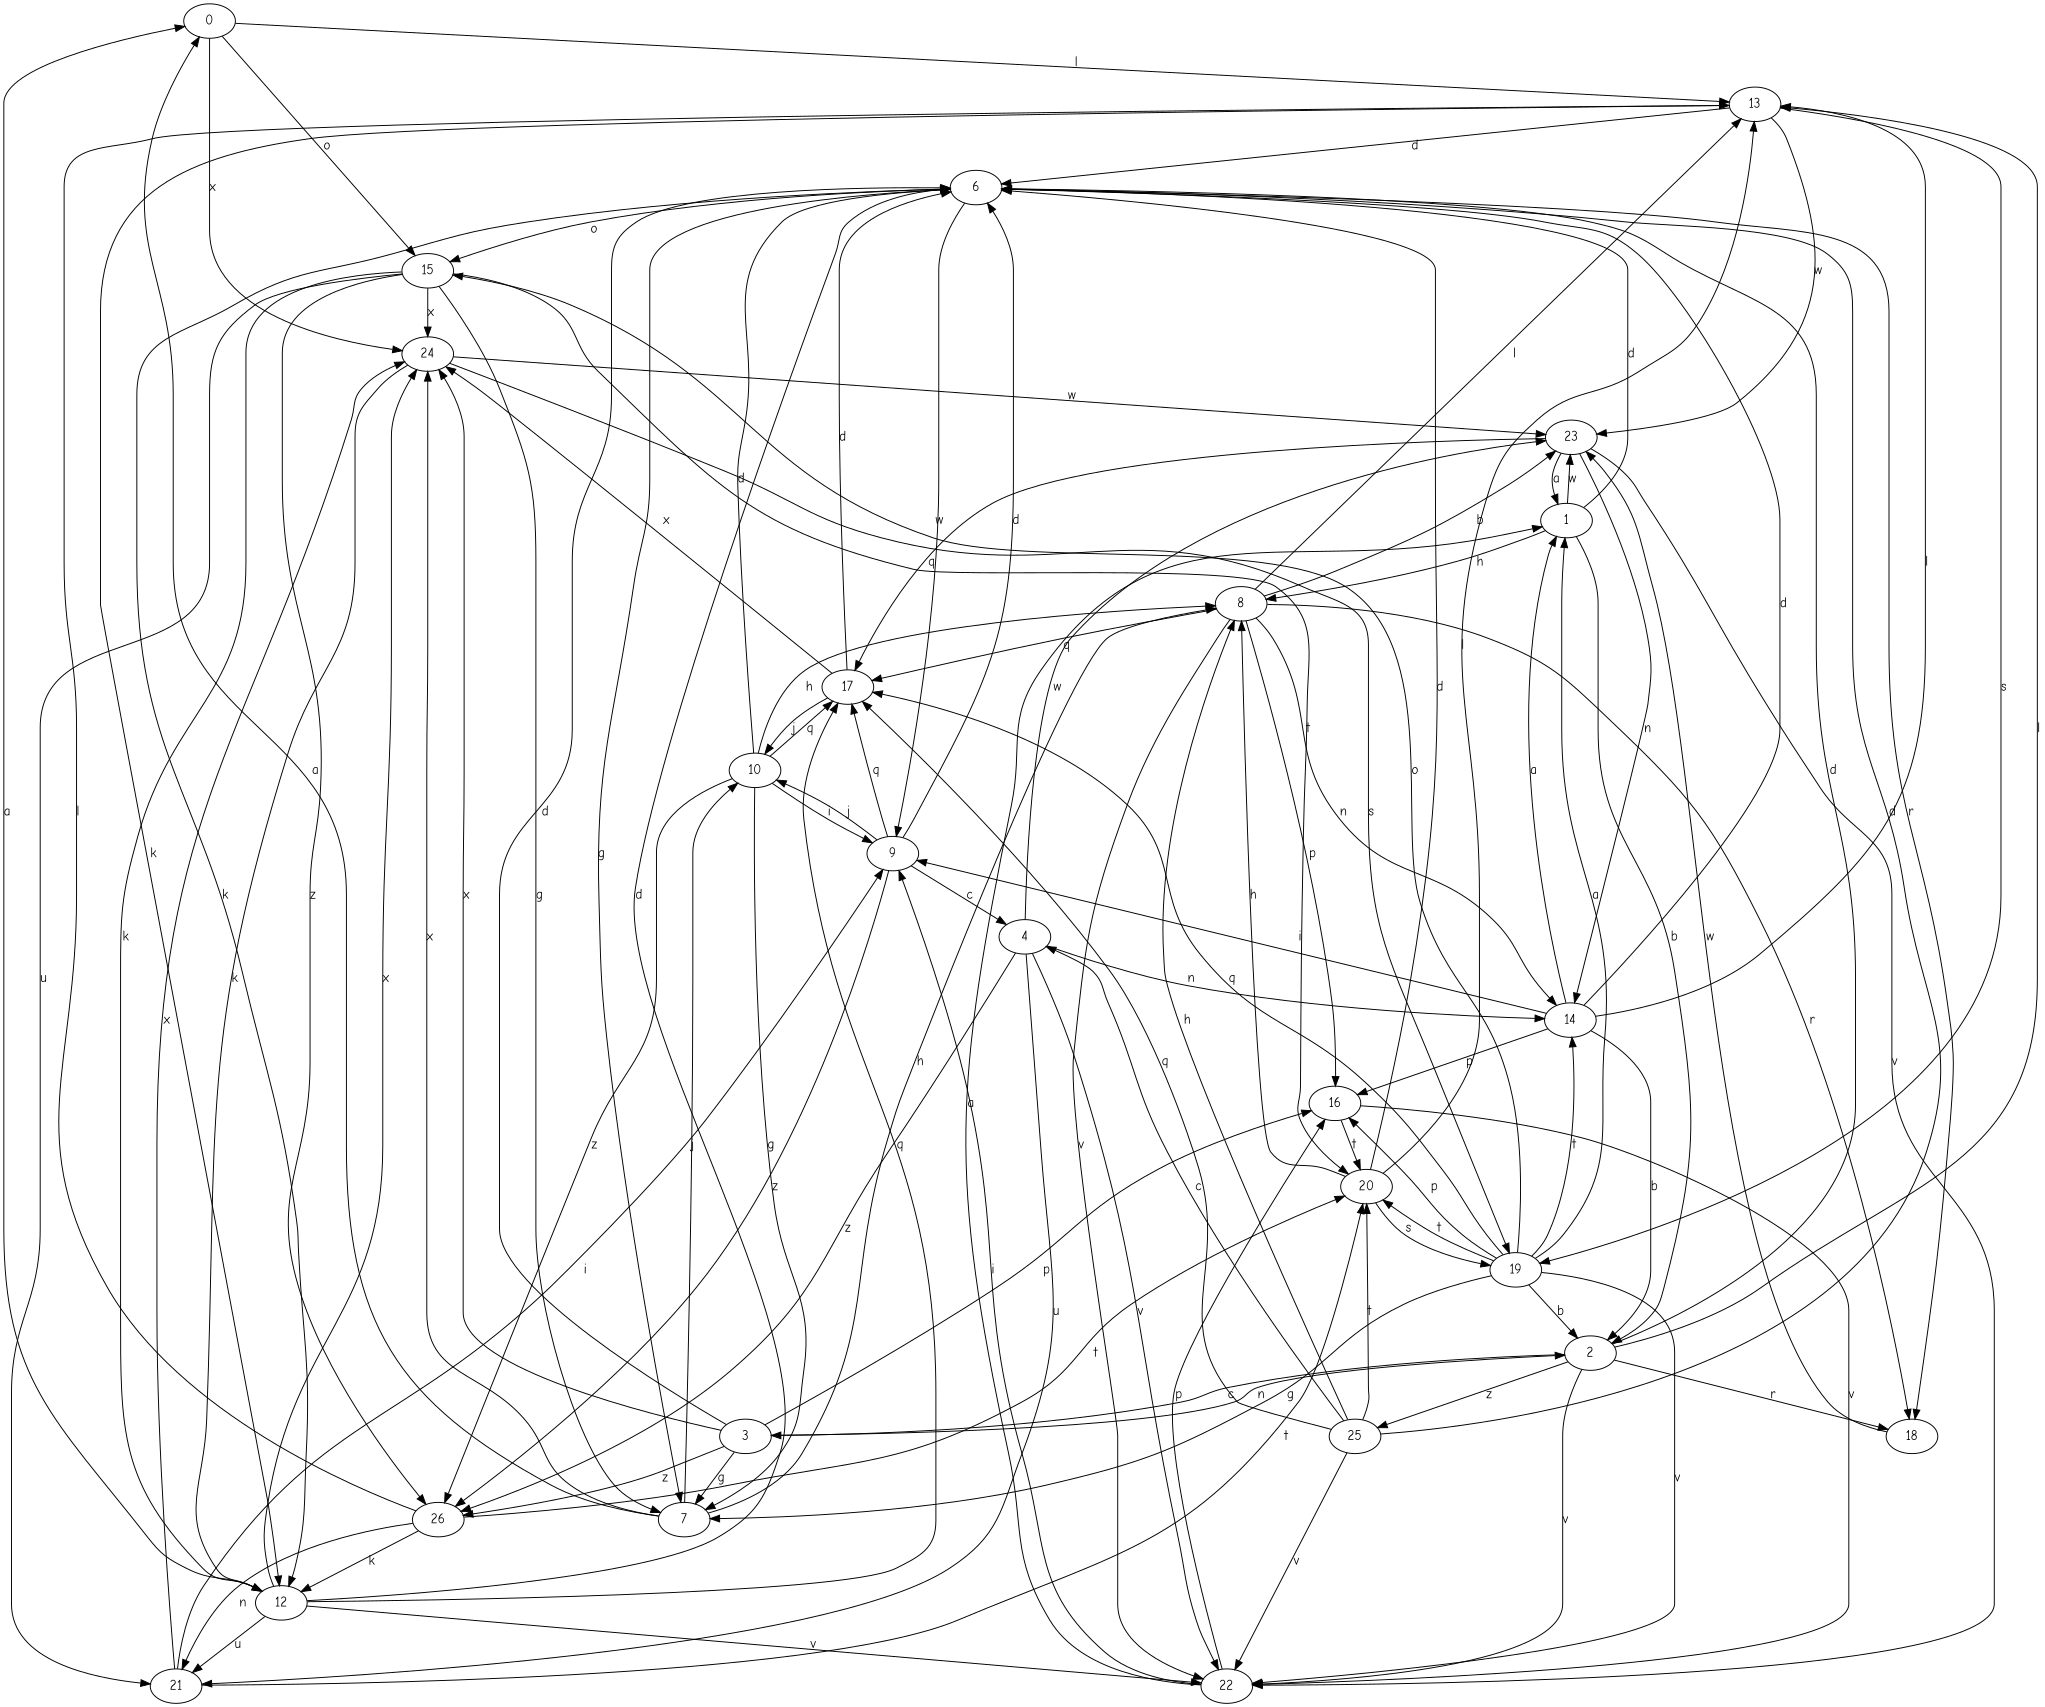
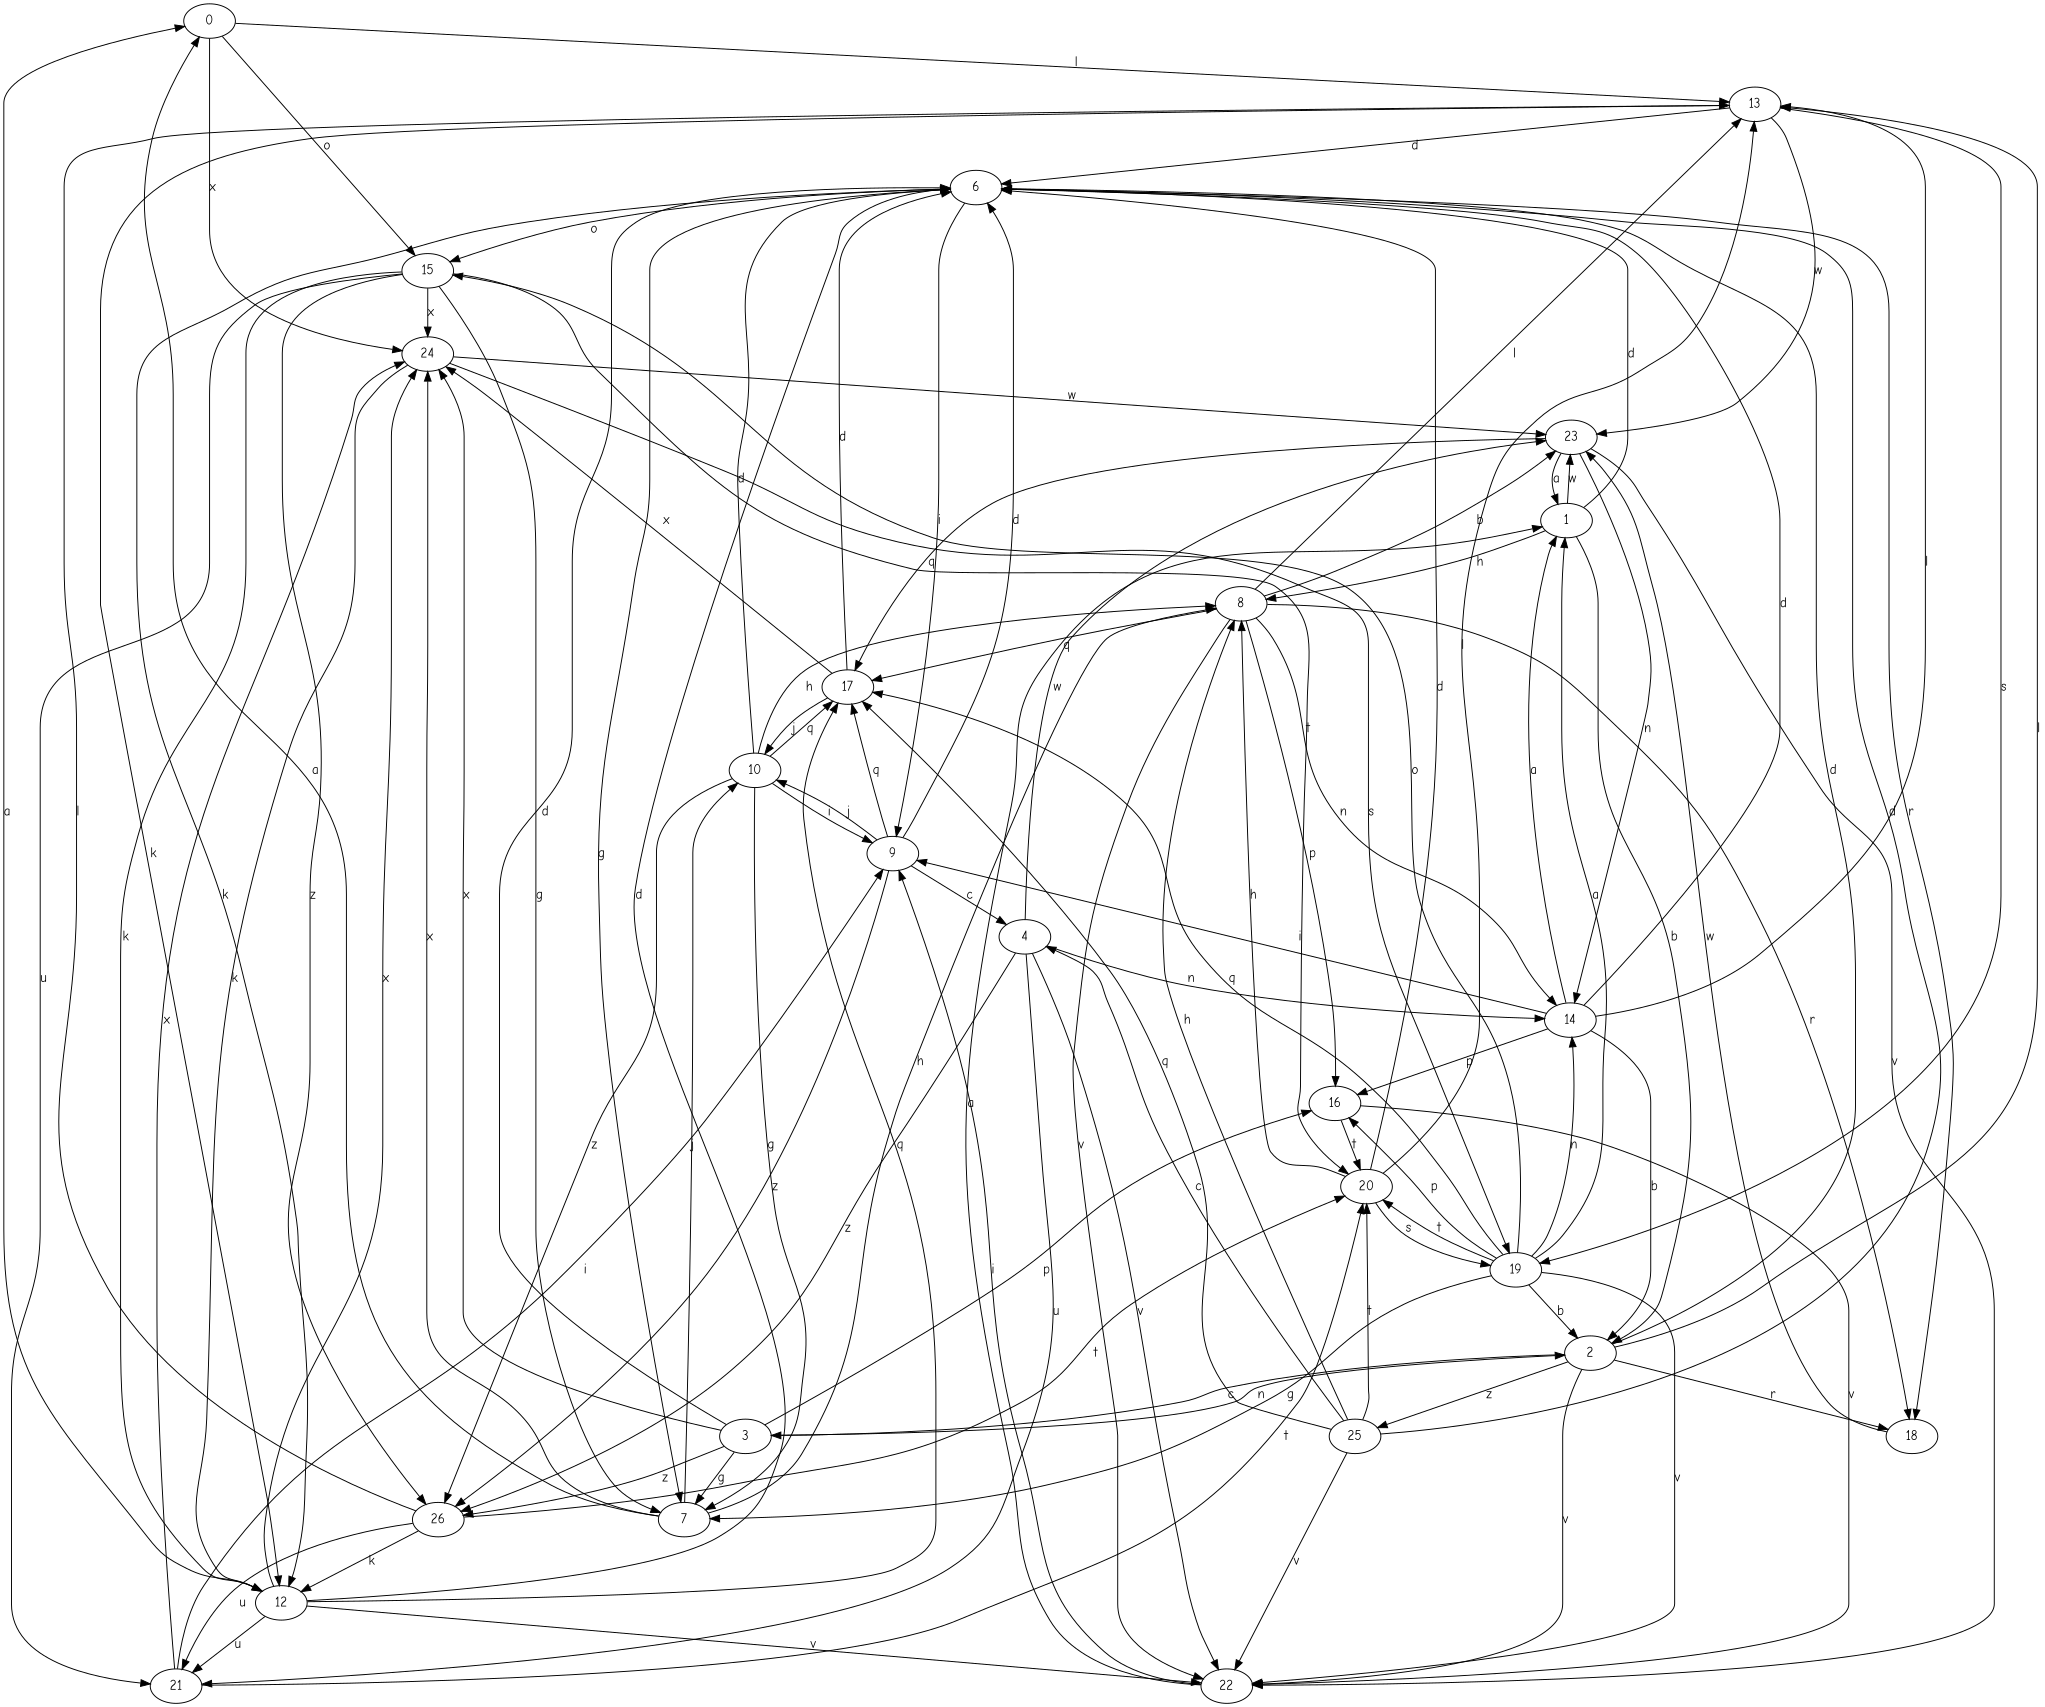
(940, 521) -> (940, 521)
(1574, 1145) -> (1574, 1145)
(1177, 1382) -> none
(243, 1603) -> (243, 1603)
